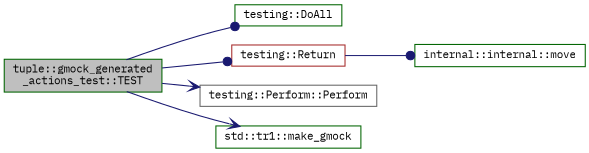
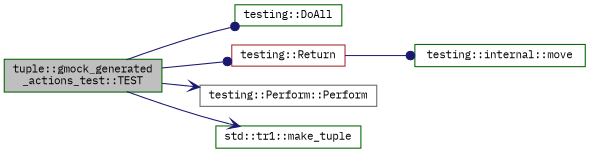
(500, 56) -> (500, 56)
(288, 137) -> (288, 137)
